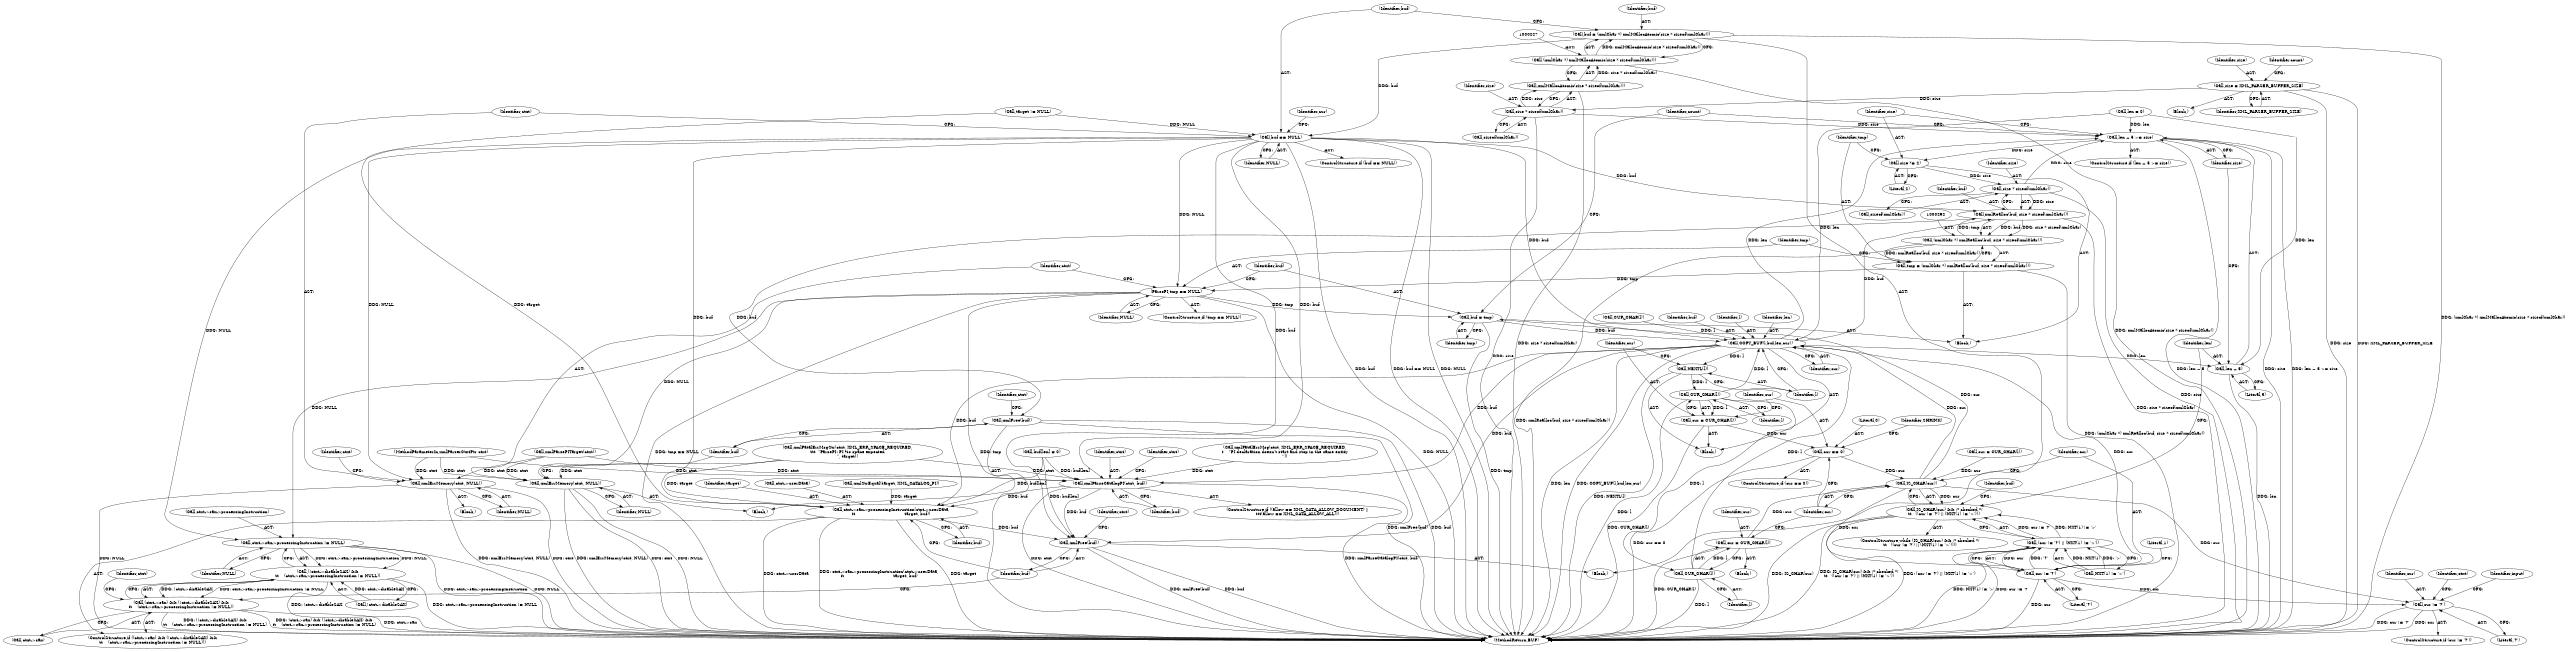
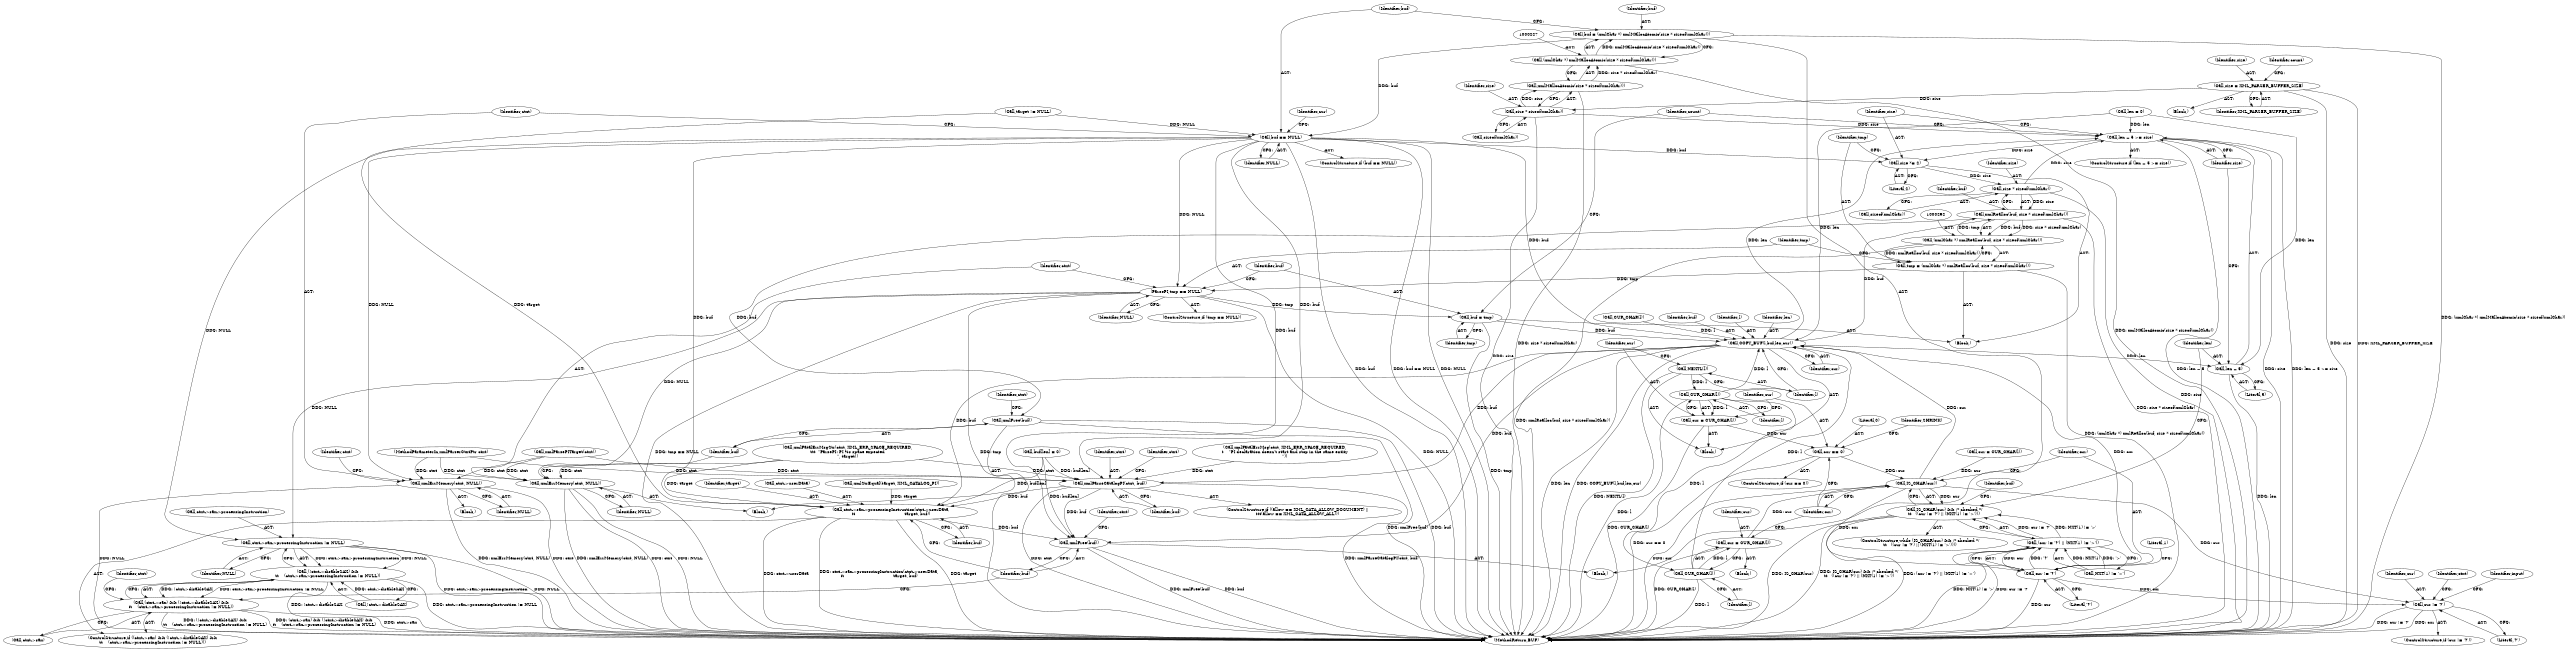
(1640, 183) -> (1581, 149)
(1772, 334) -> (1686, 525)
(1726, 356) -> none
